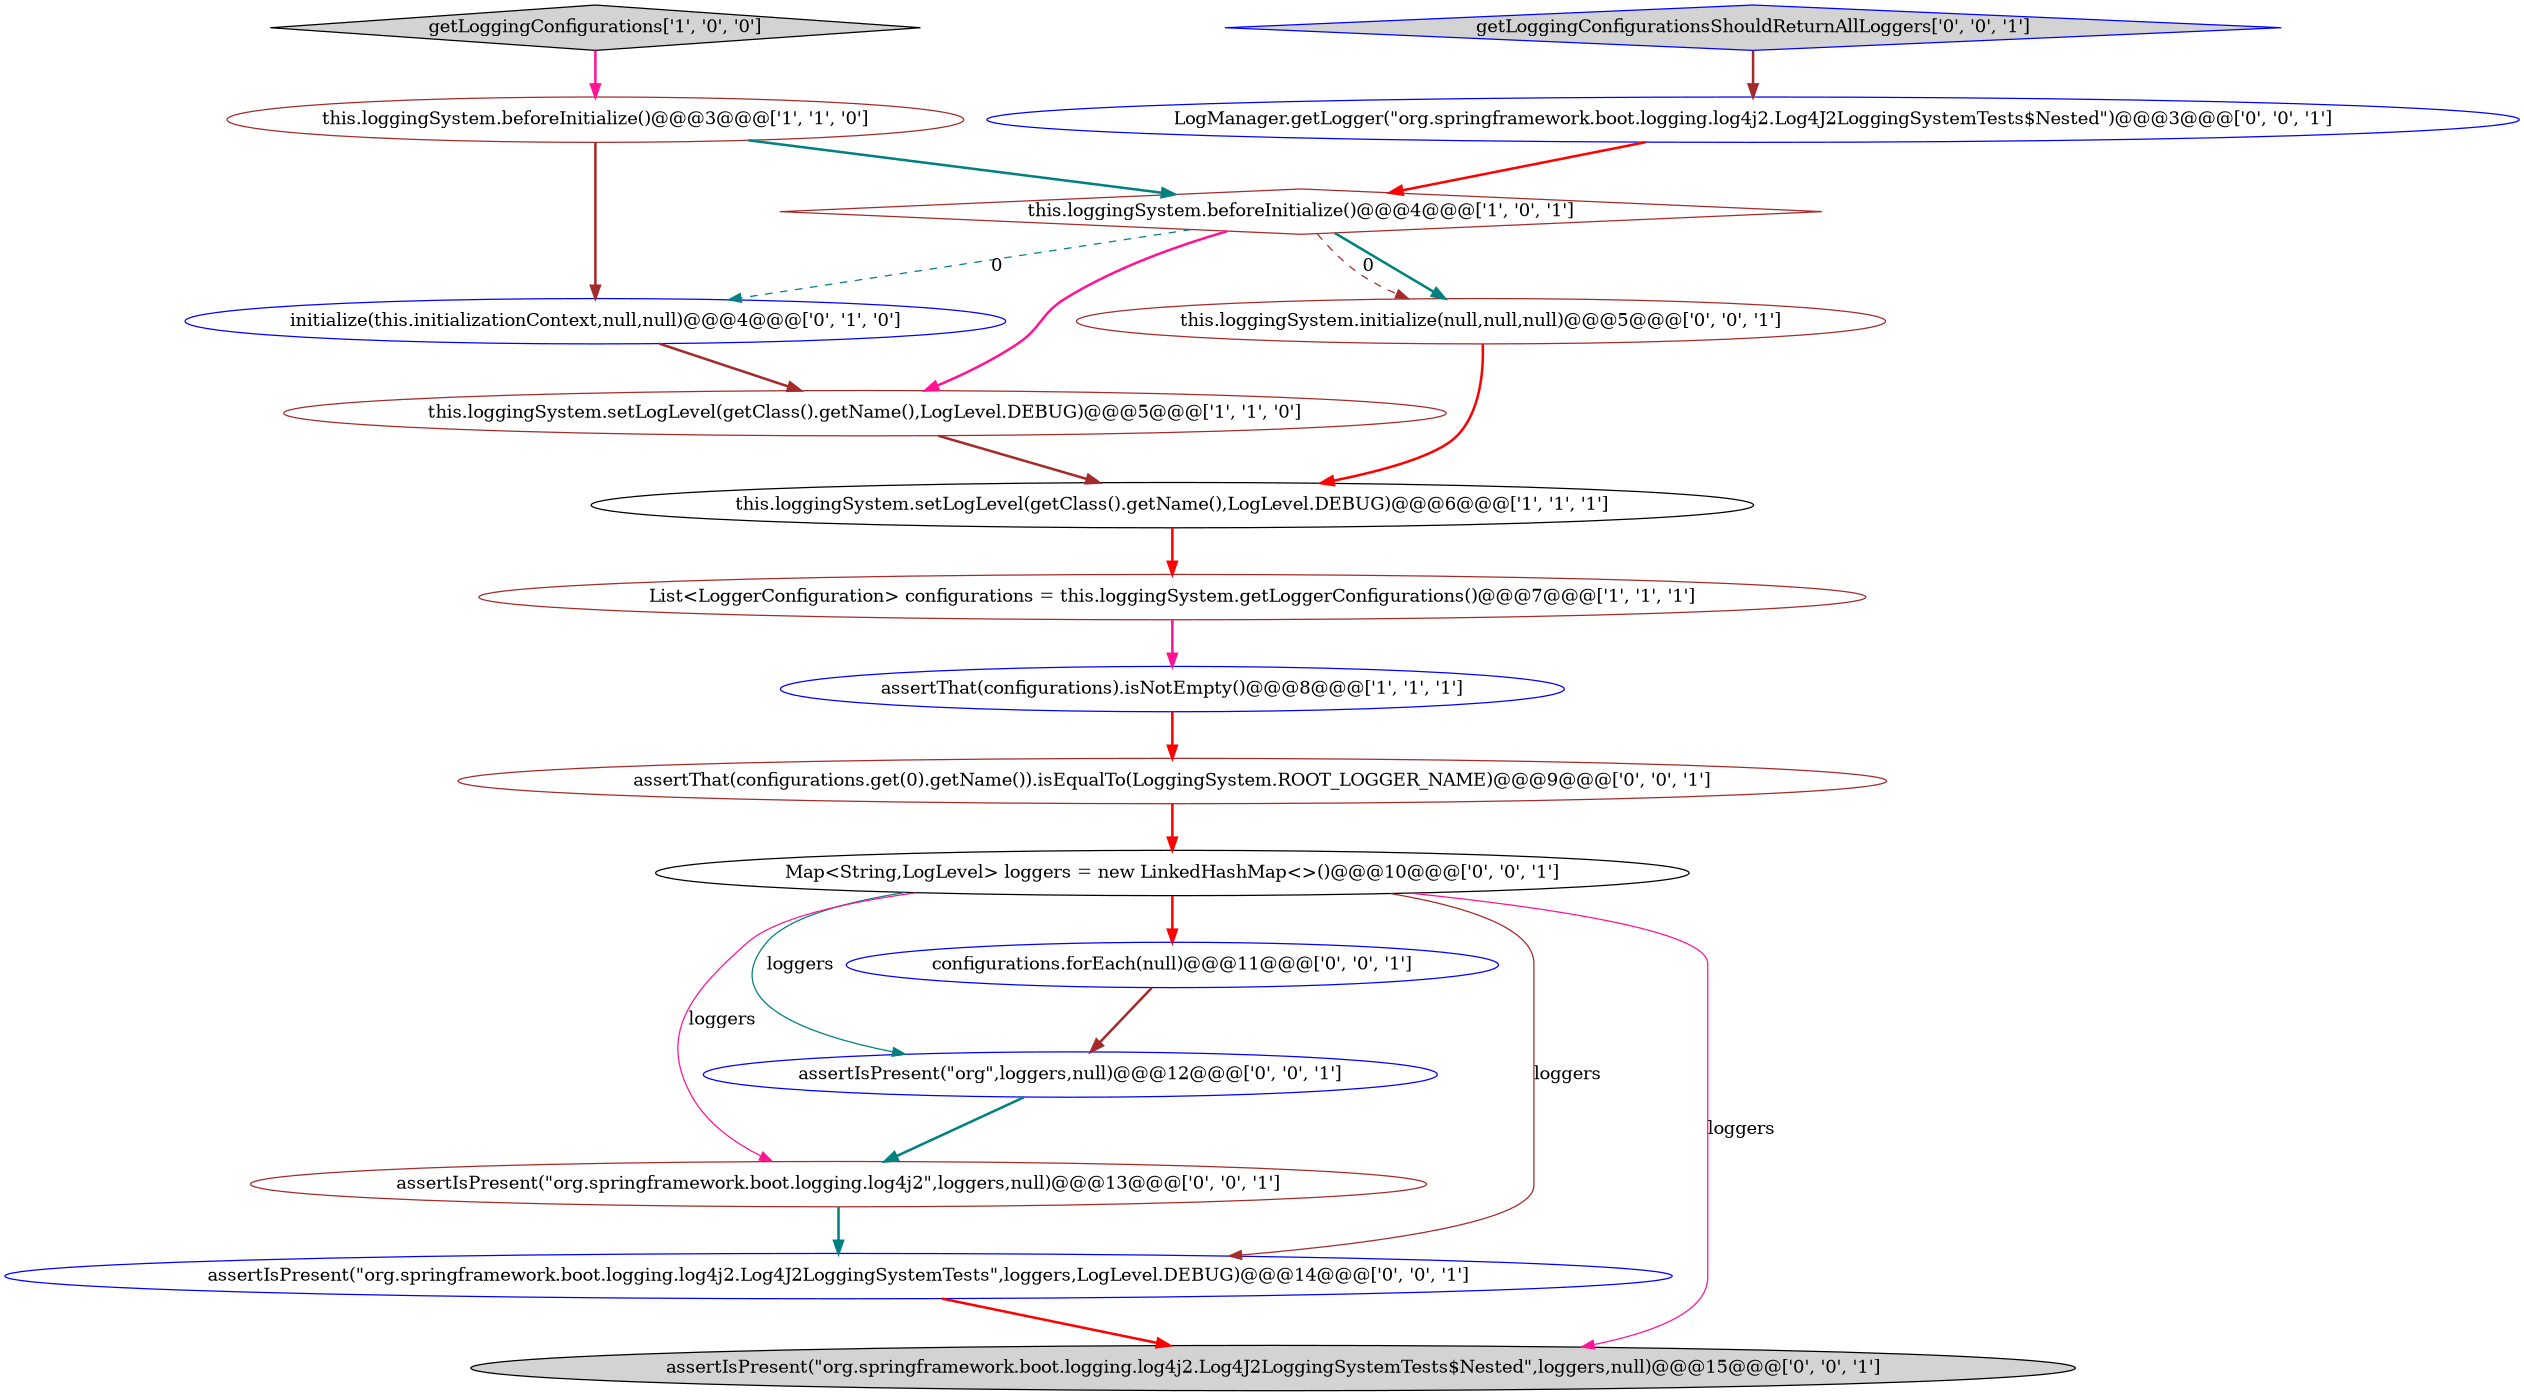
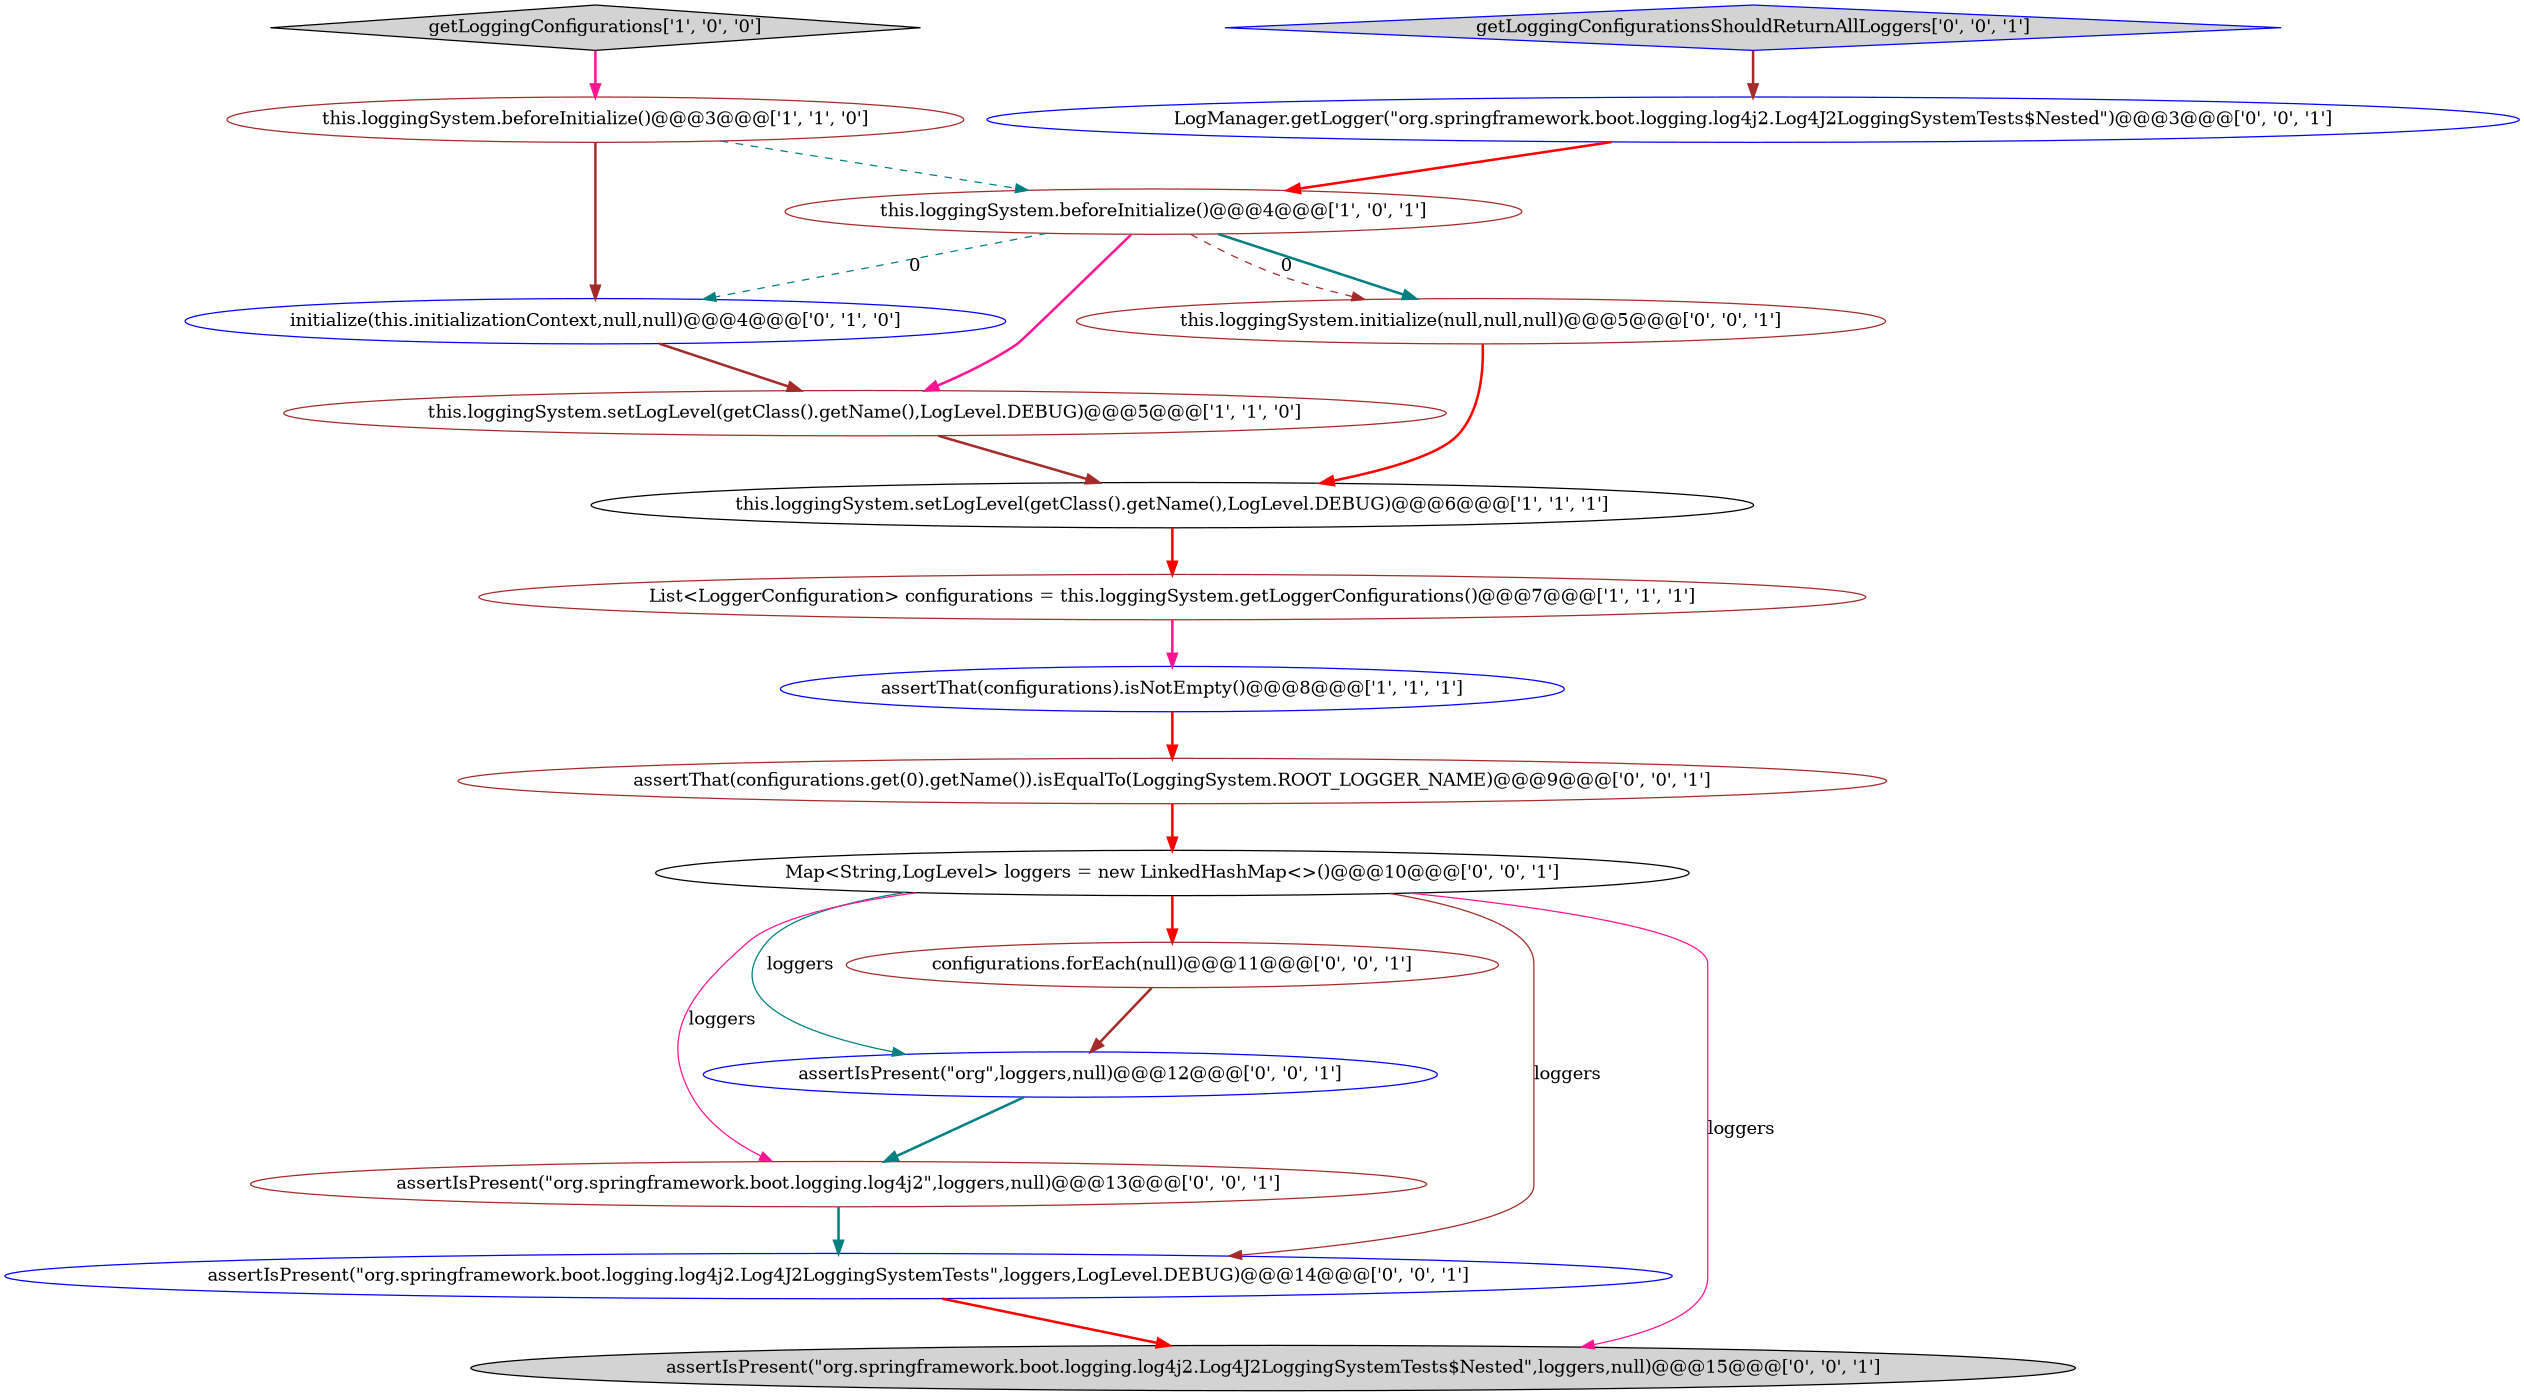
(955, 167) -> (868, 165)
(1301, 212) -> (1153, 212)
(1172, 965) -> (1172, 965)
